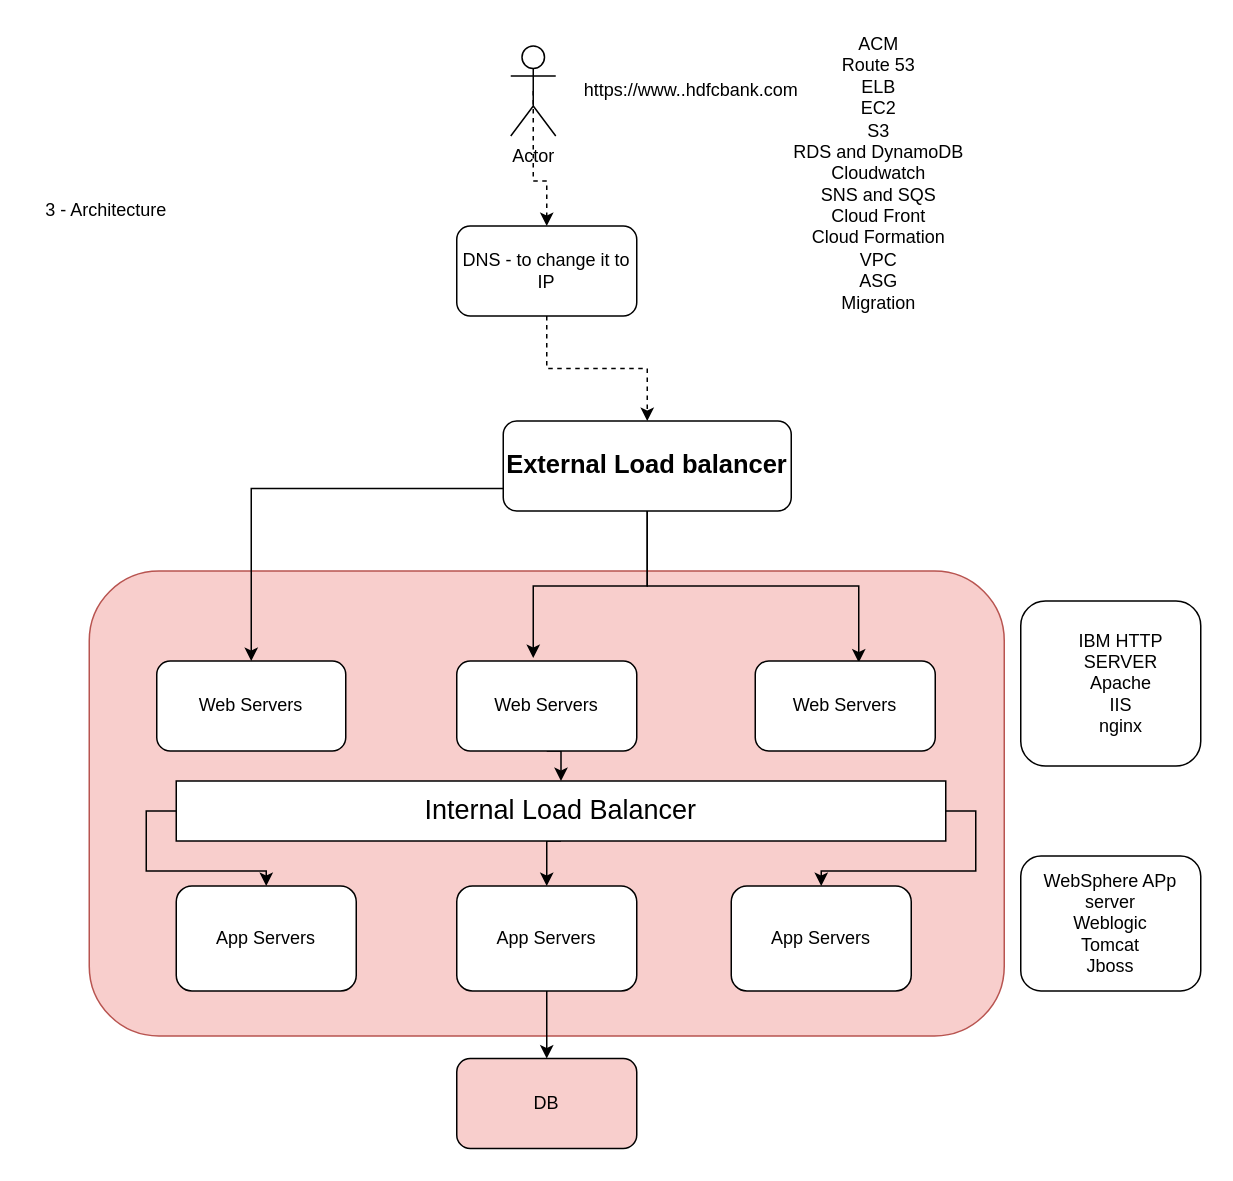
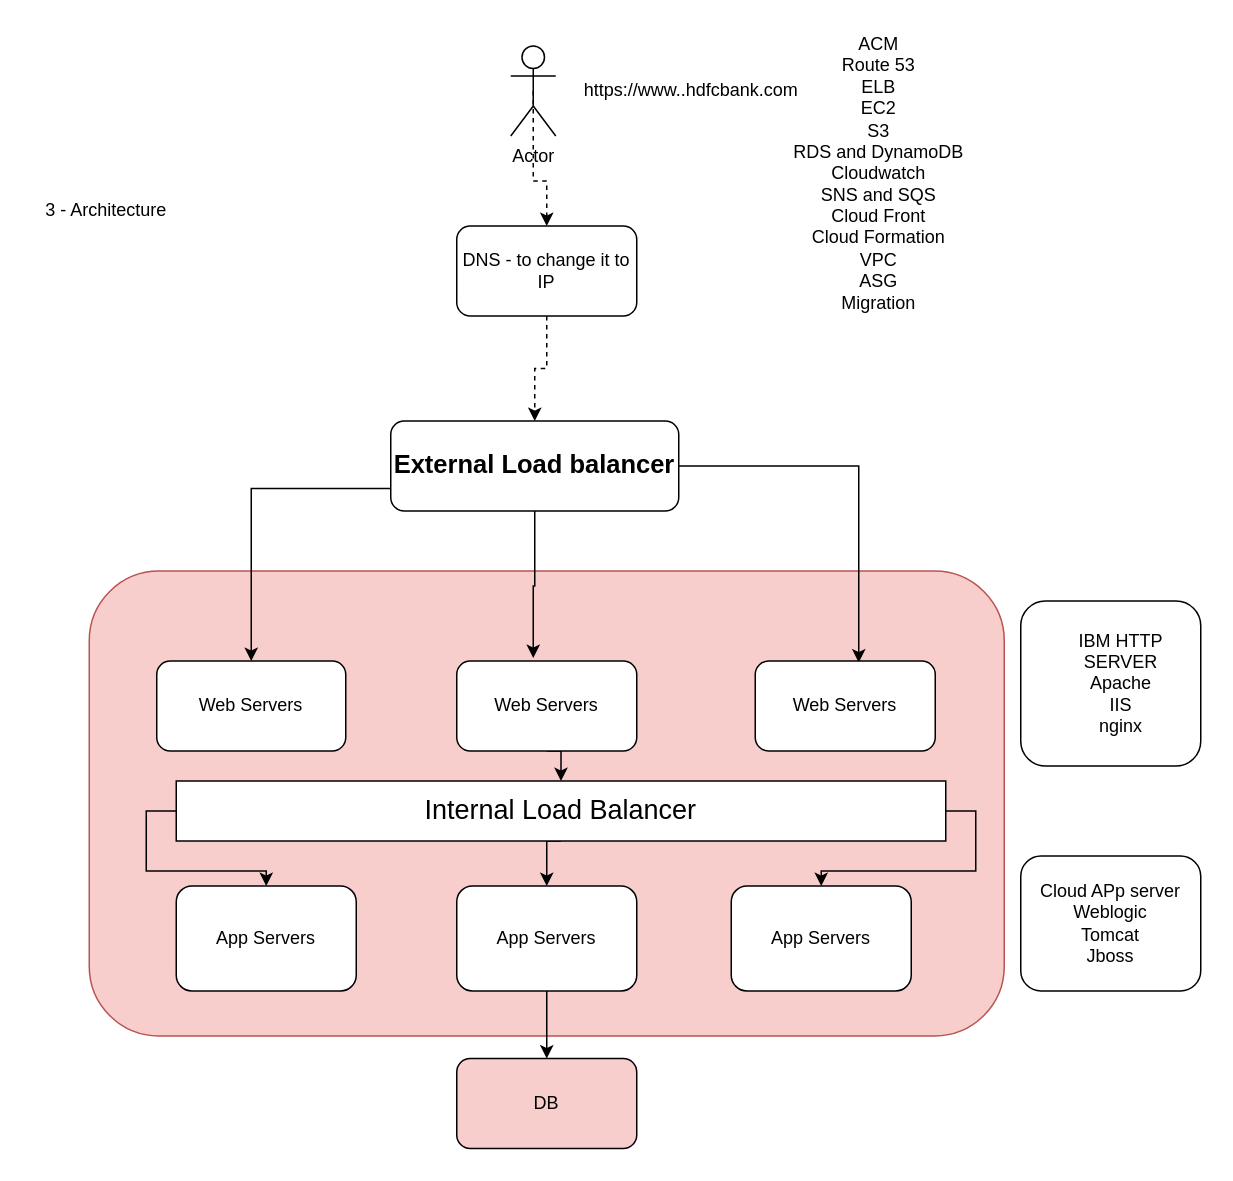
(647, 466) -> (535, 466)
(1111, 923) -> (1111, 923)
